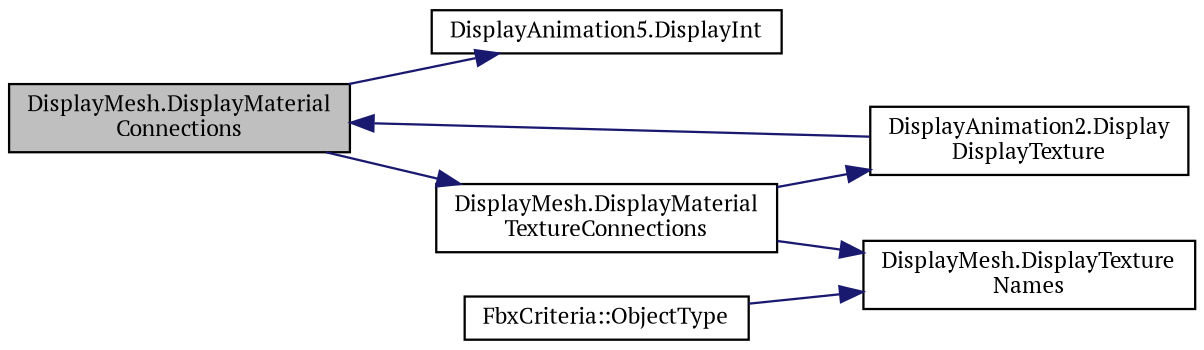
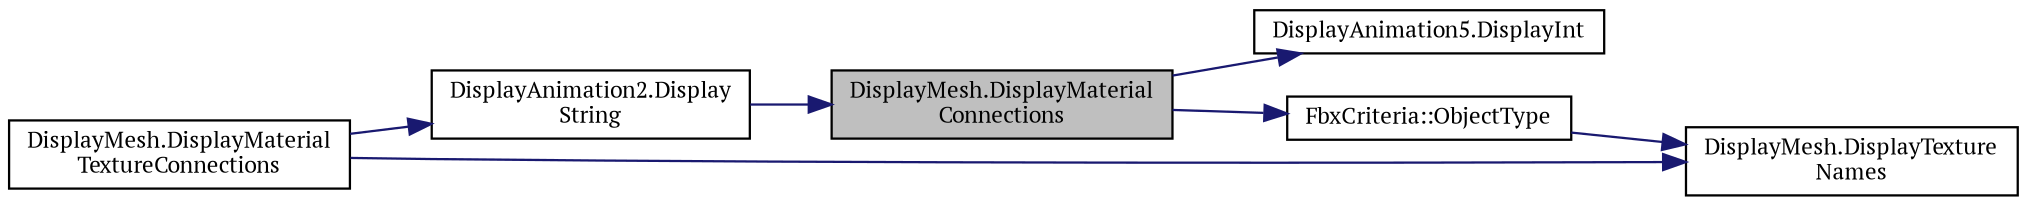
(1029, 141) -> (591, 105)
(382, 165) -> (1218, 111)
